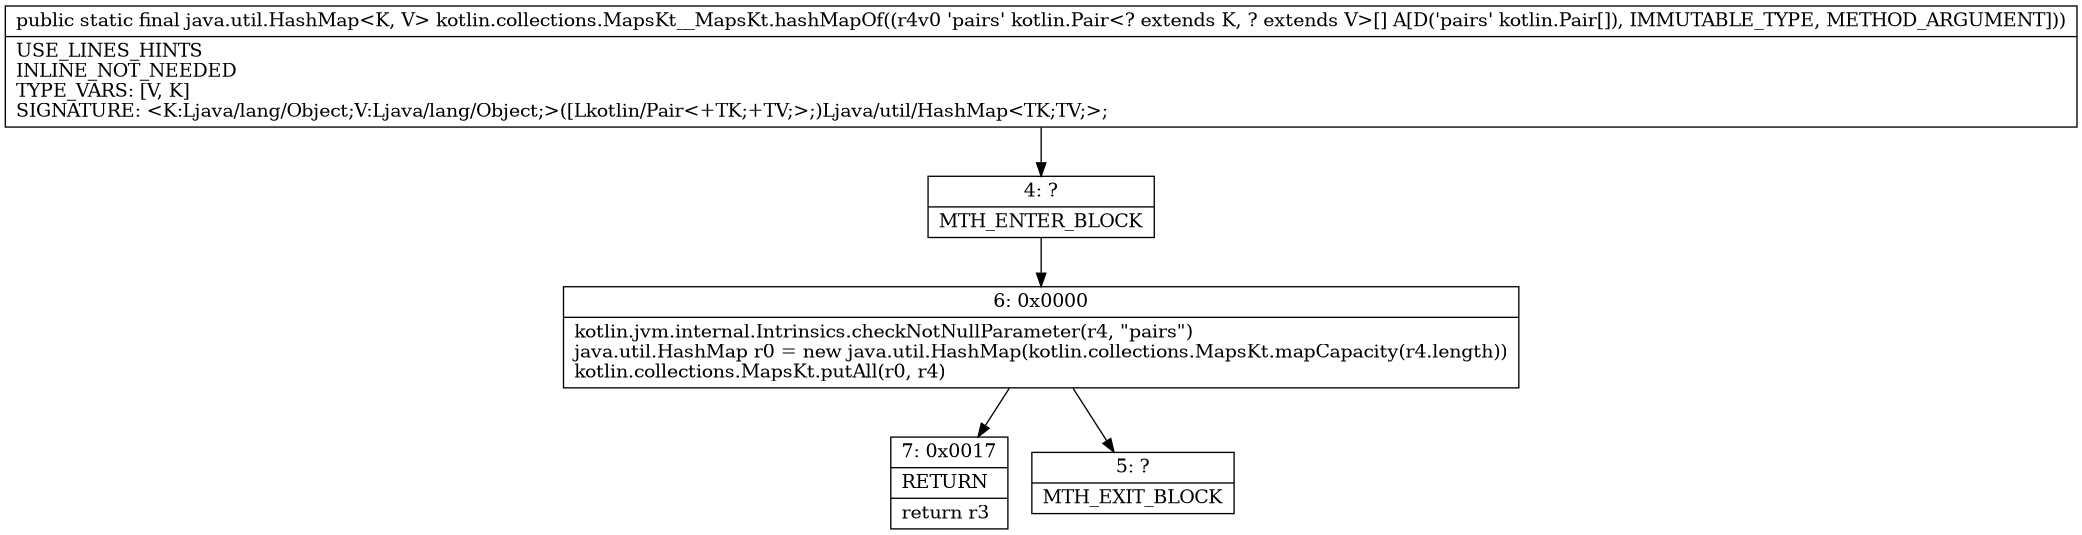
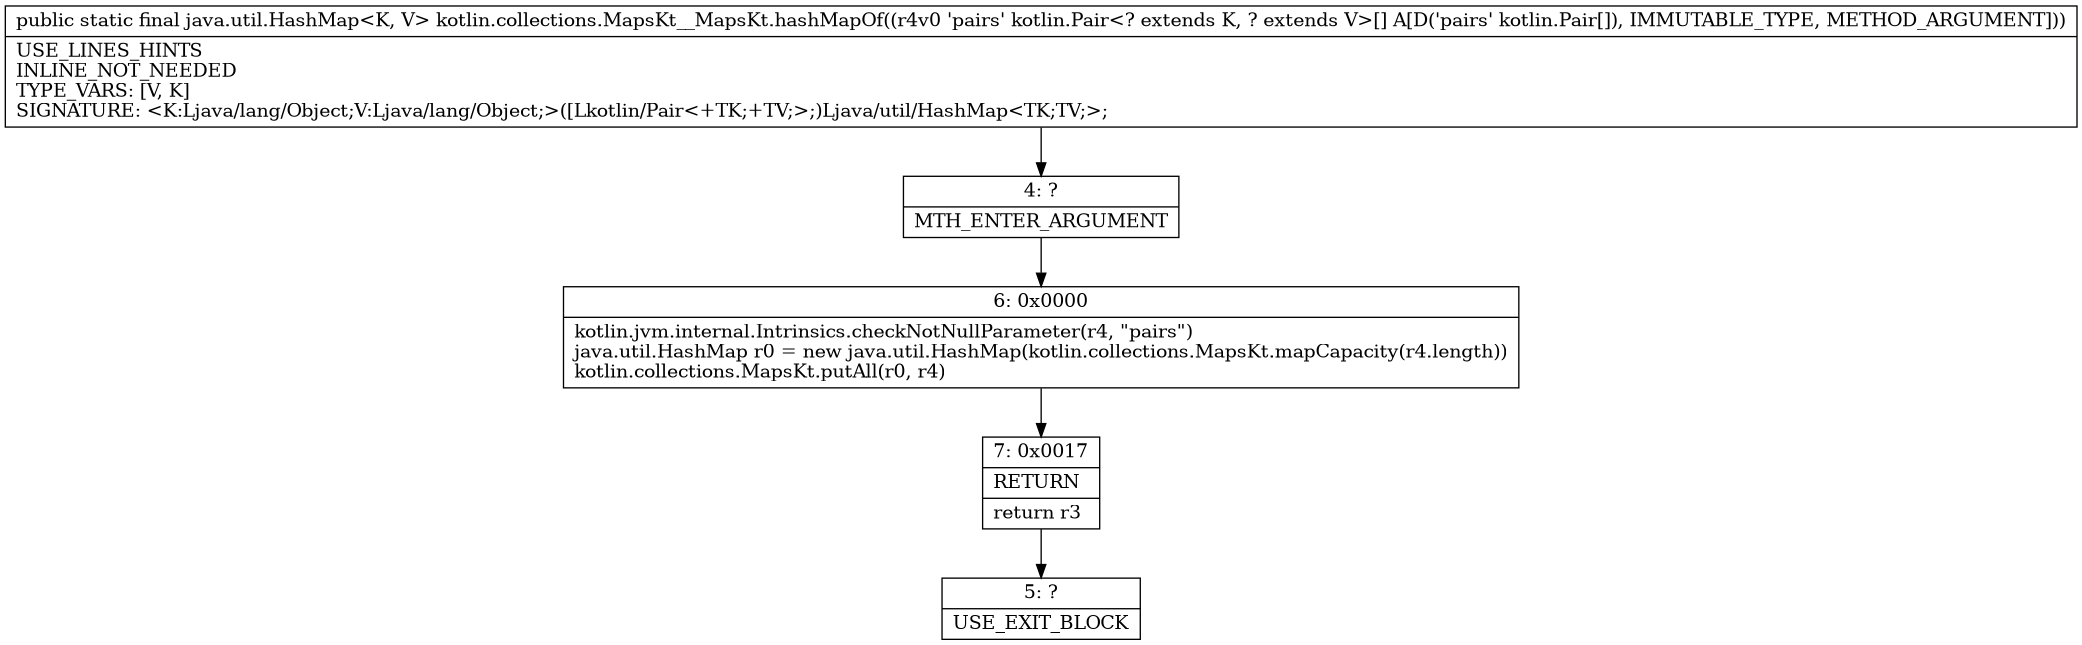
(1041, 222) -> (1041, 222)
(1090, 415) -> (1041, 547)
(1133, 498) -> (1041, 623)
